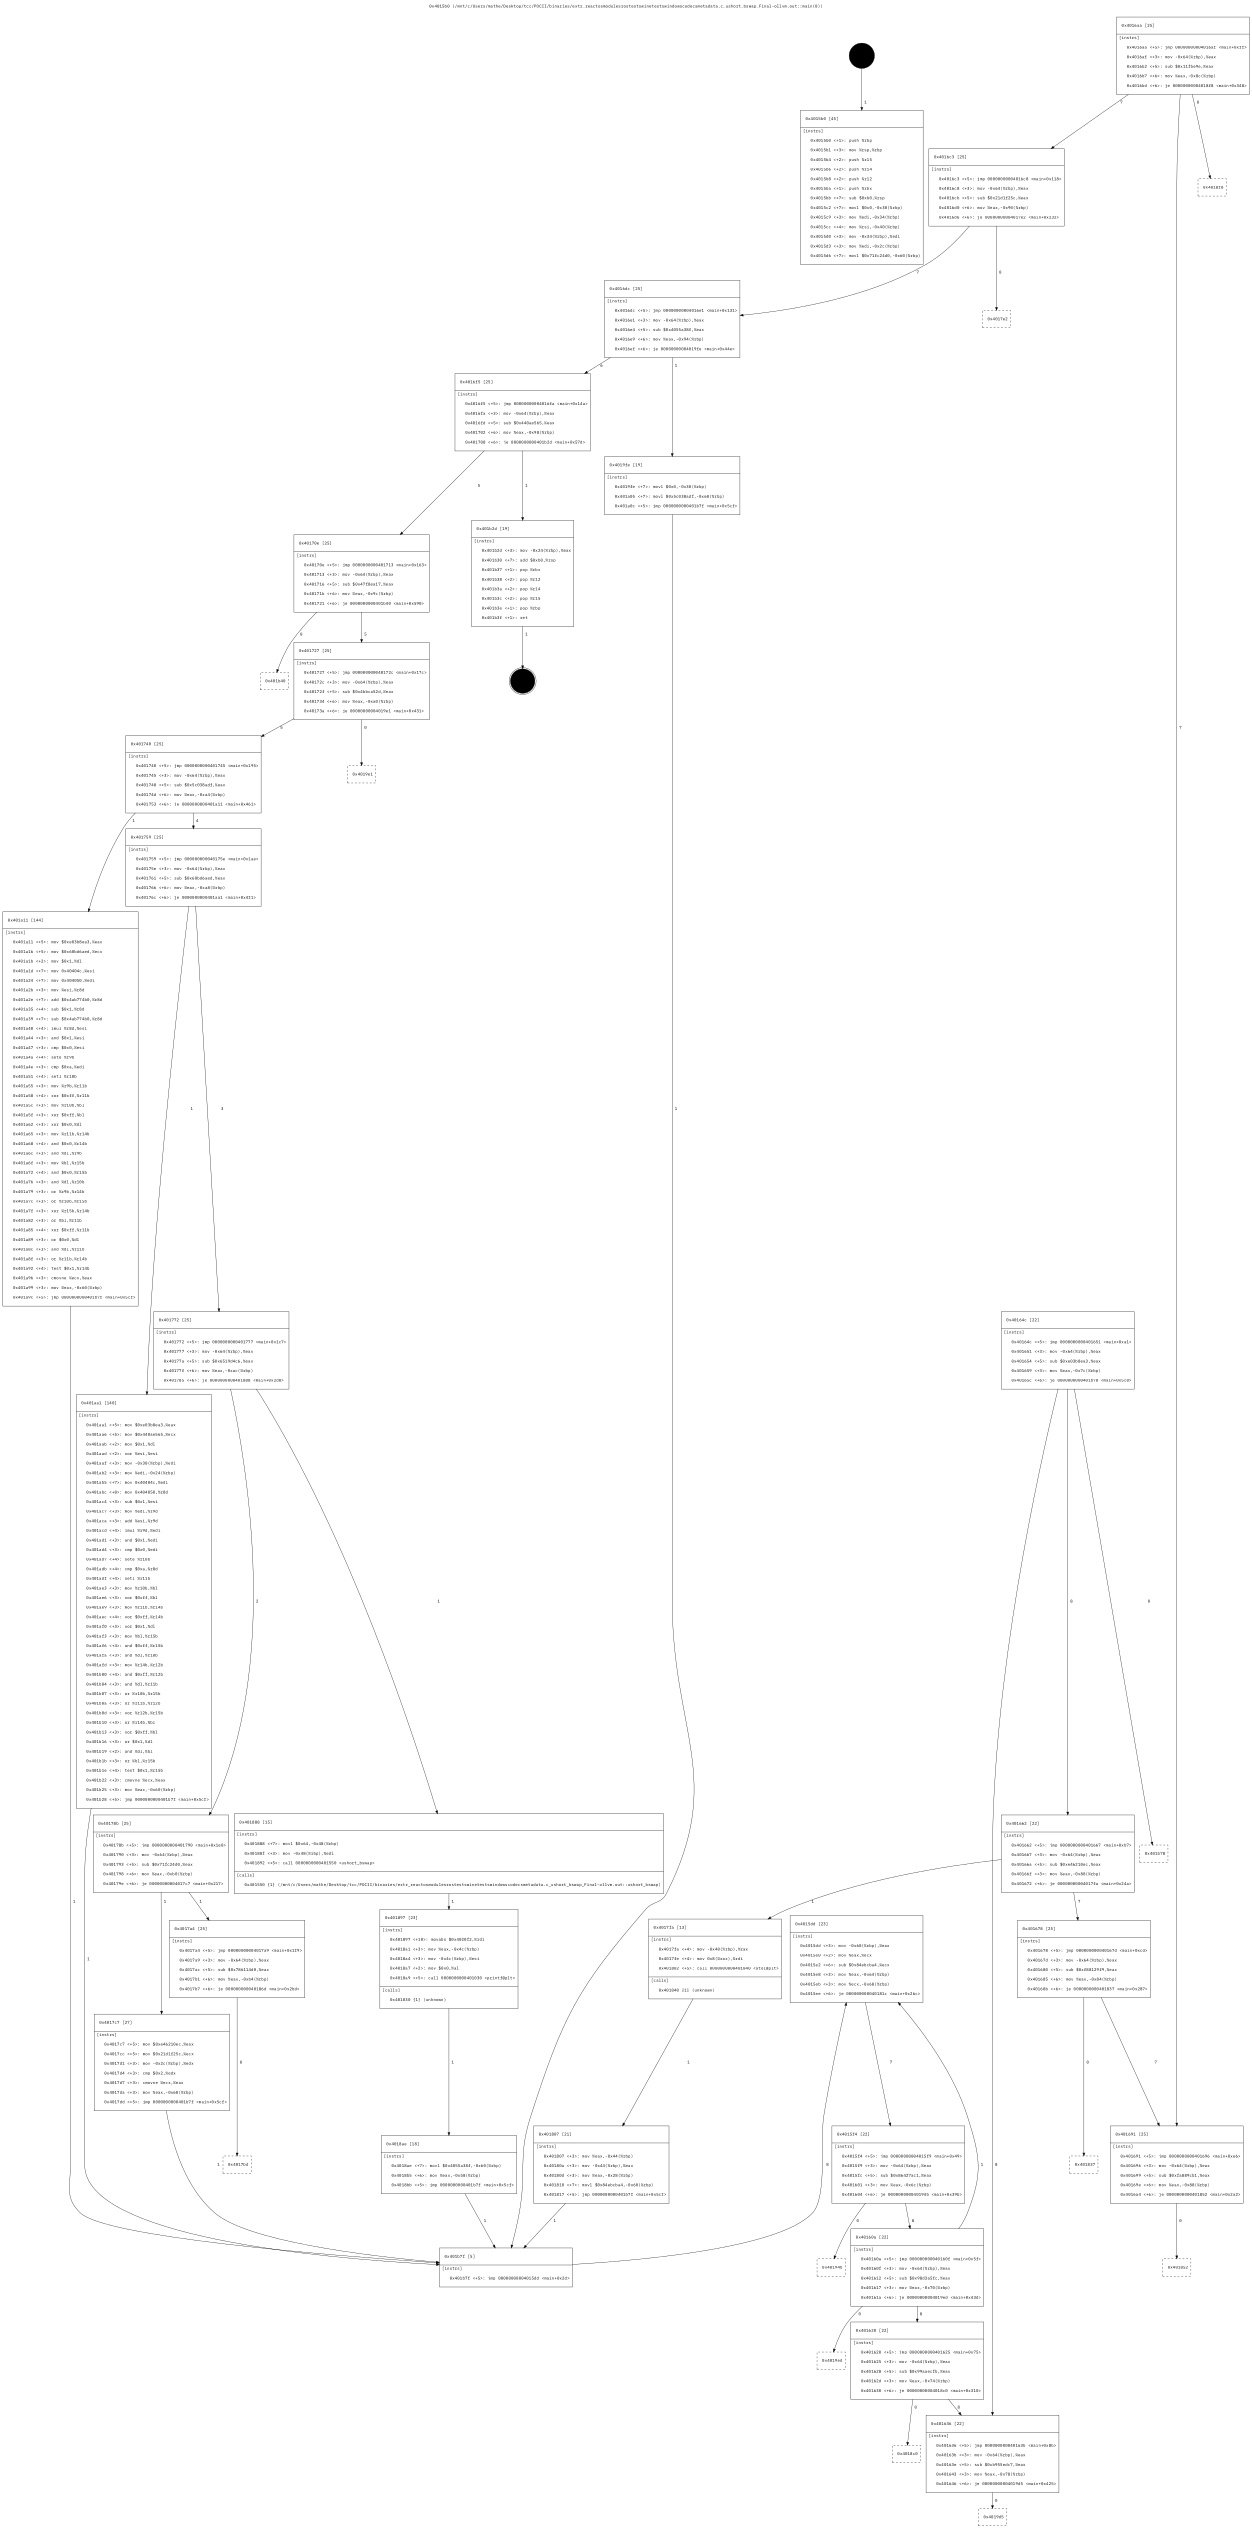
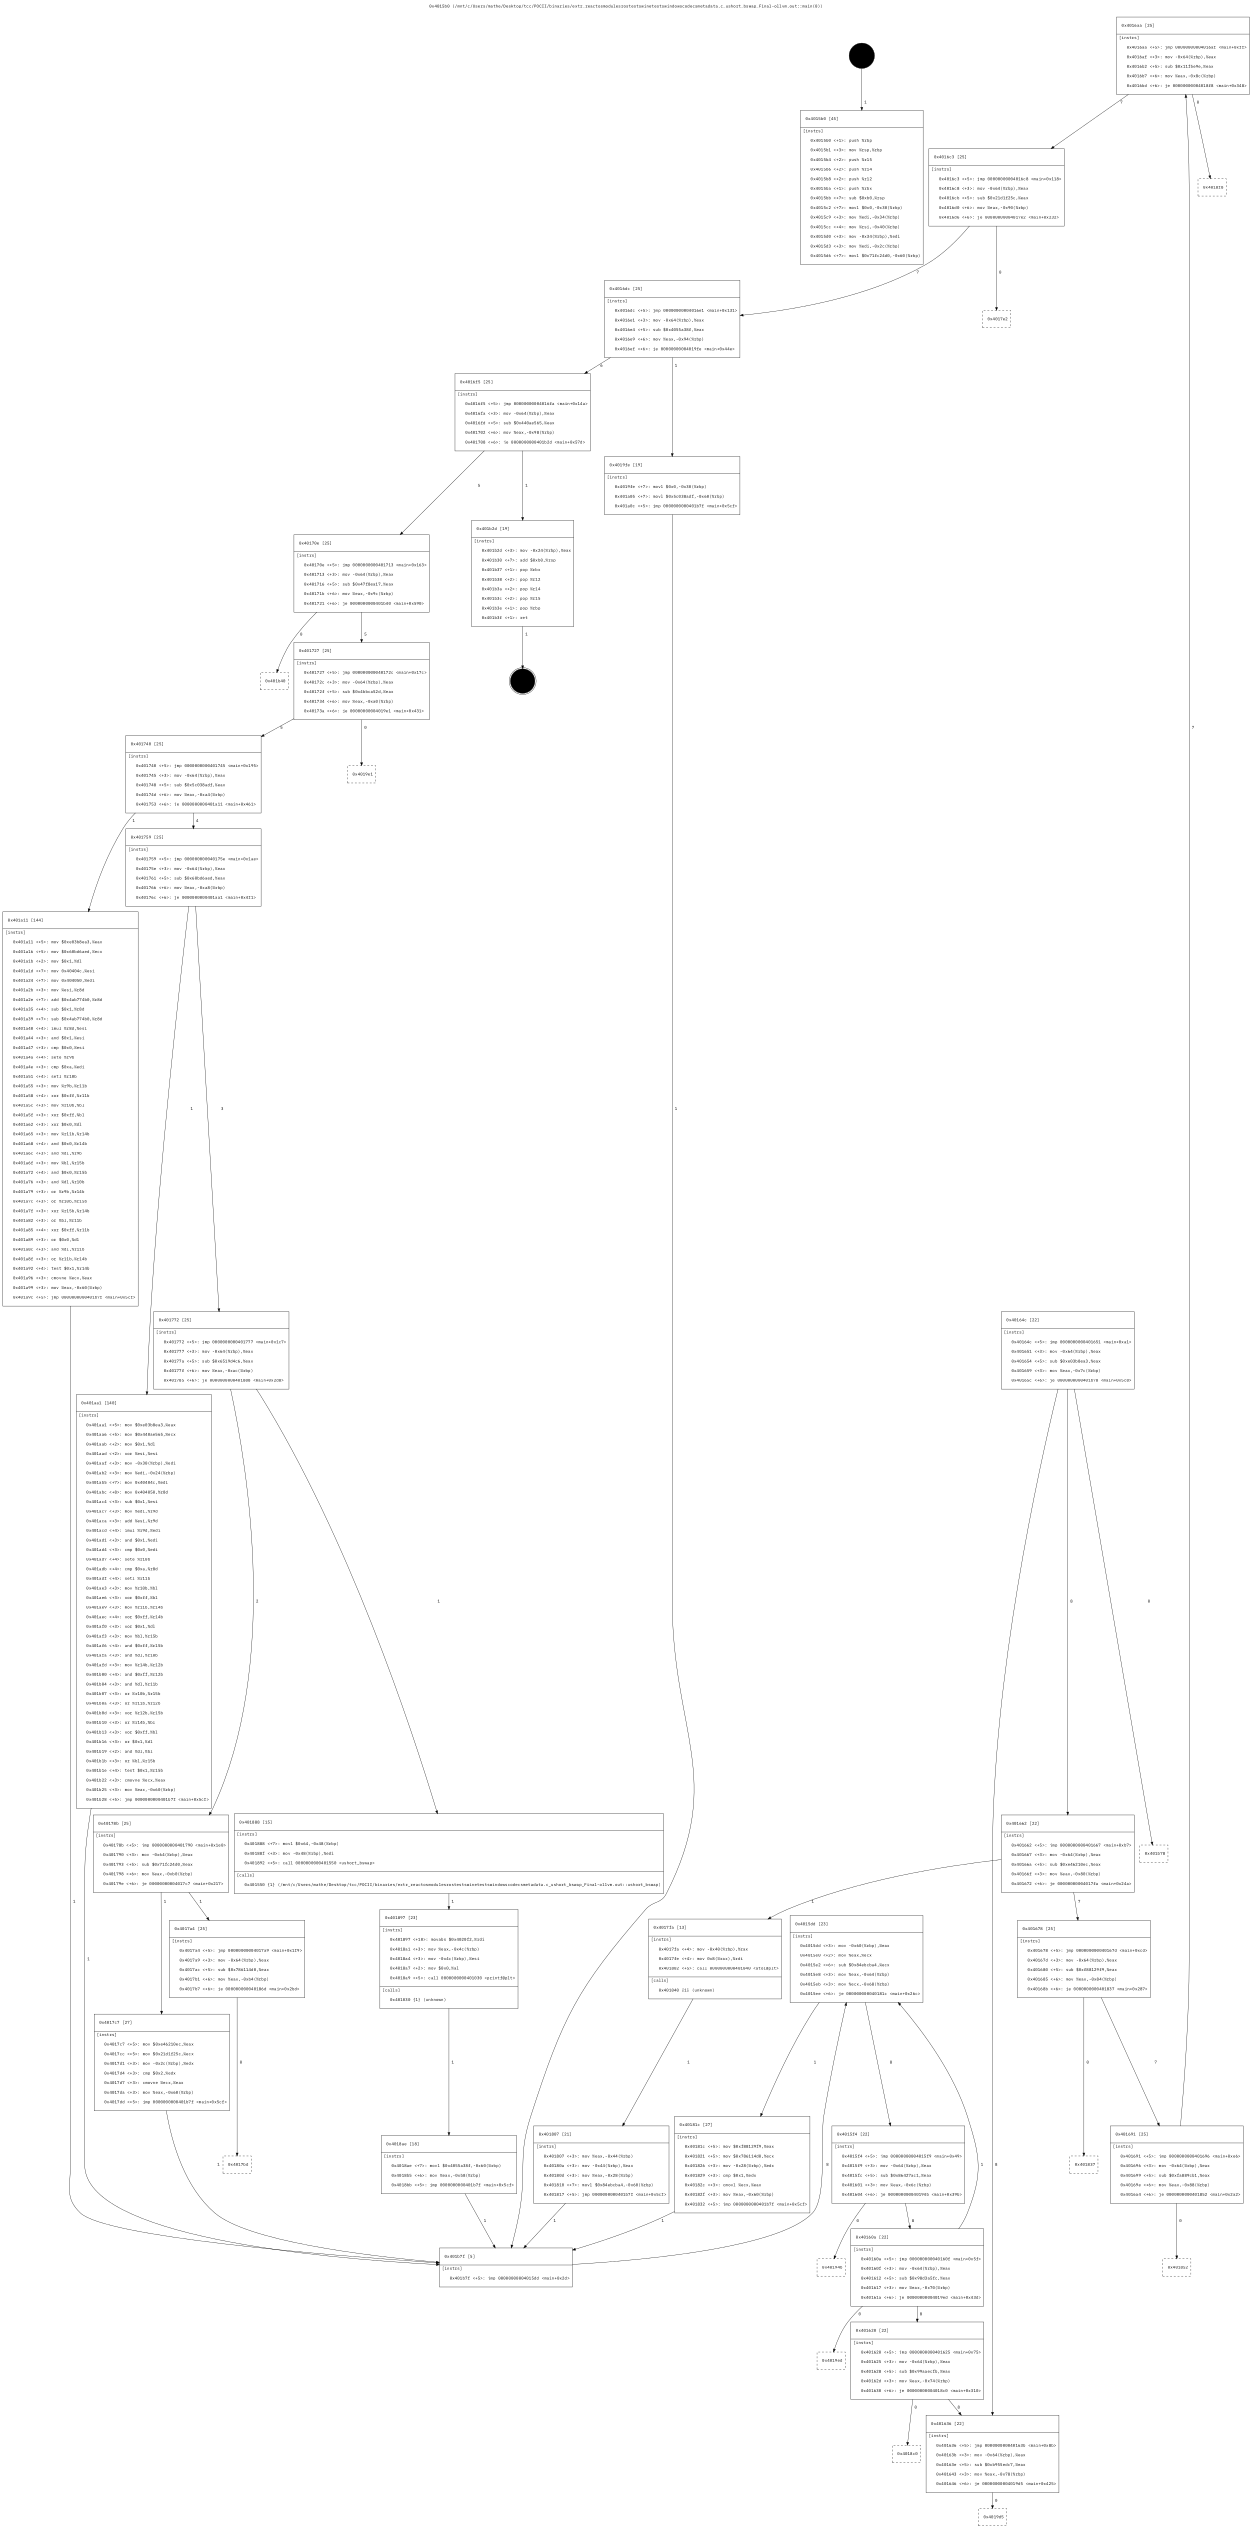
(1177, 1109) -> (1189, 1112)
(890, 2062) -> (890, 2062)
none -> (742, 2165)
